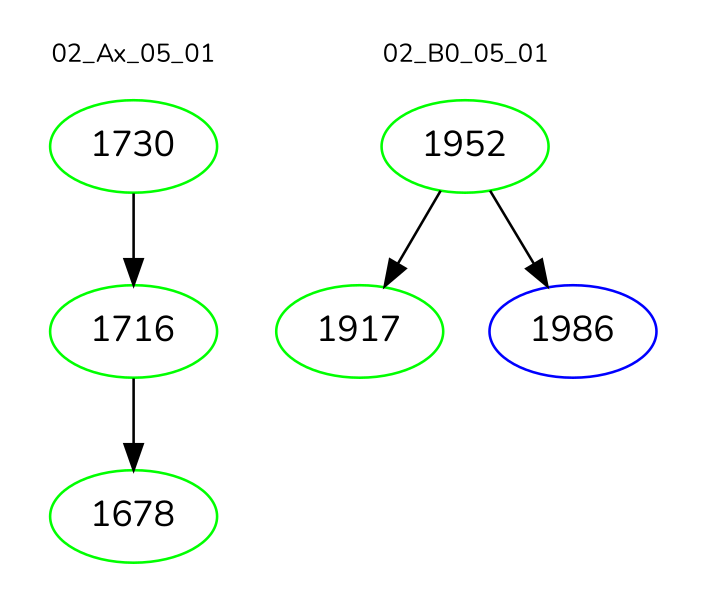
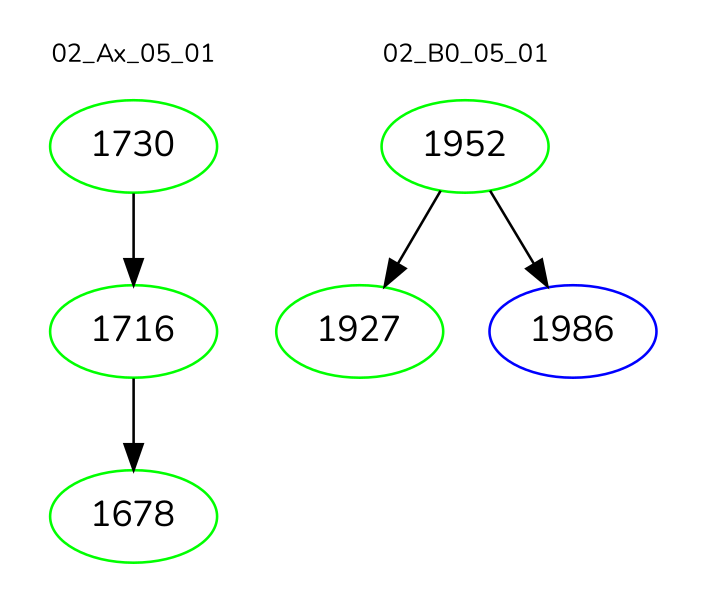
(360, 331) -> (360, 331)
